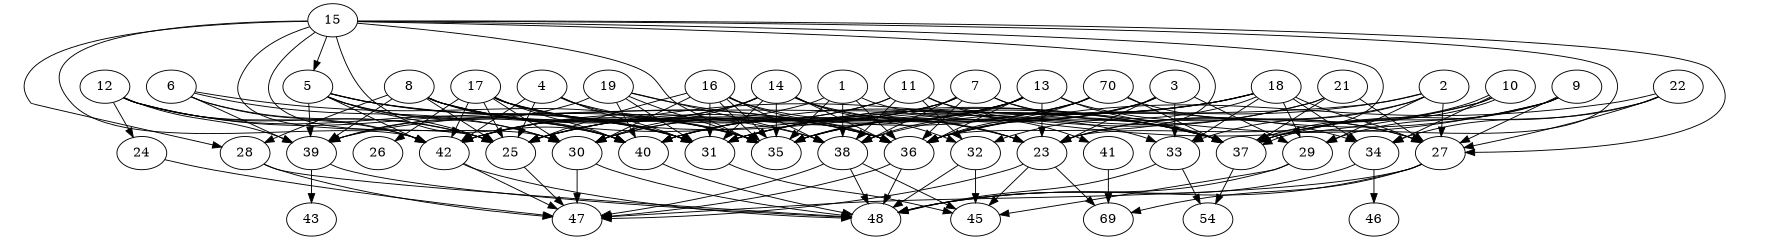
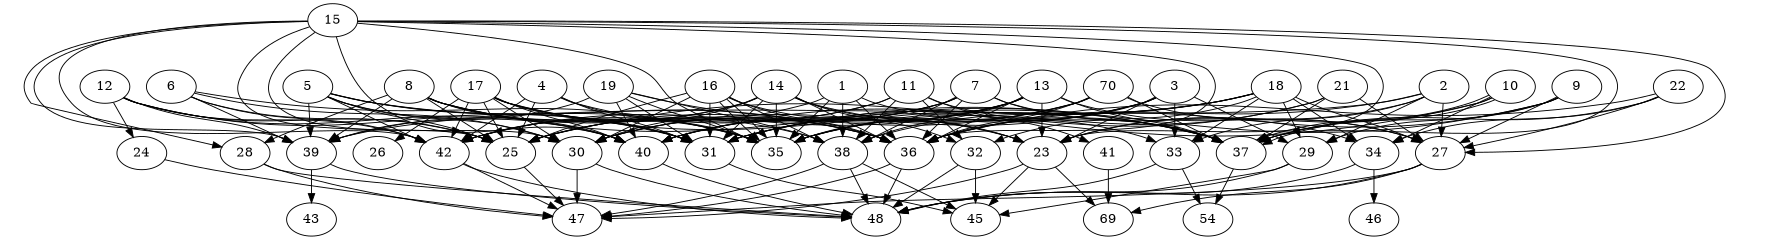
(322, 49) -> (38, 74)
none -> (881, 120)
